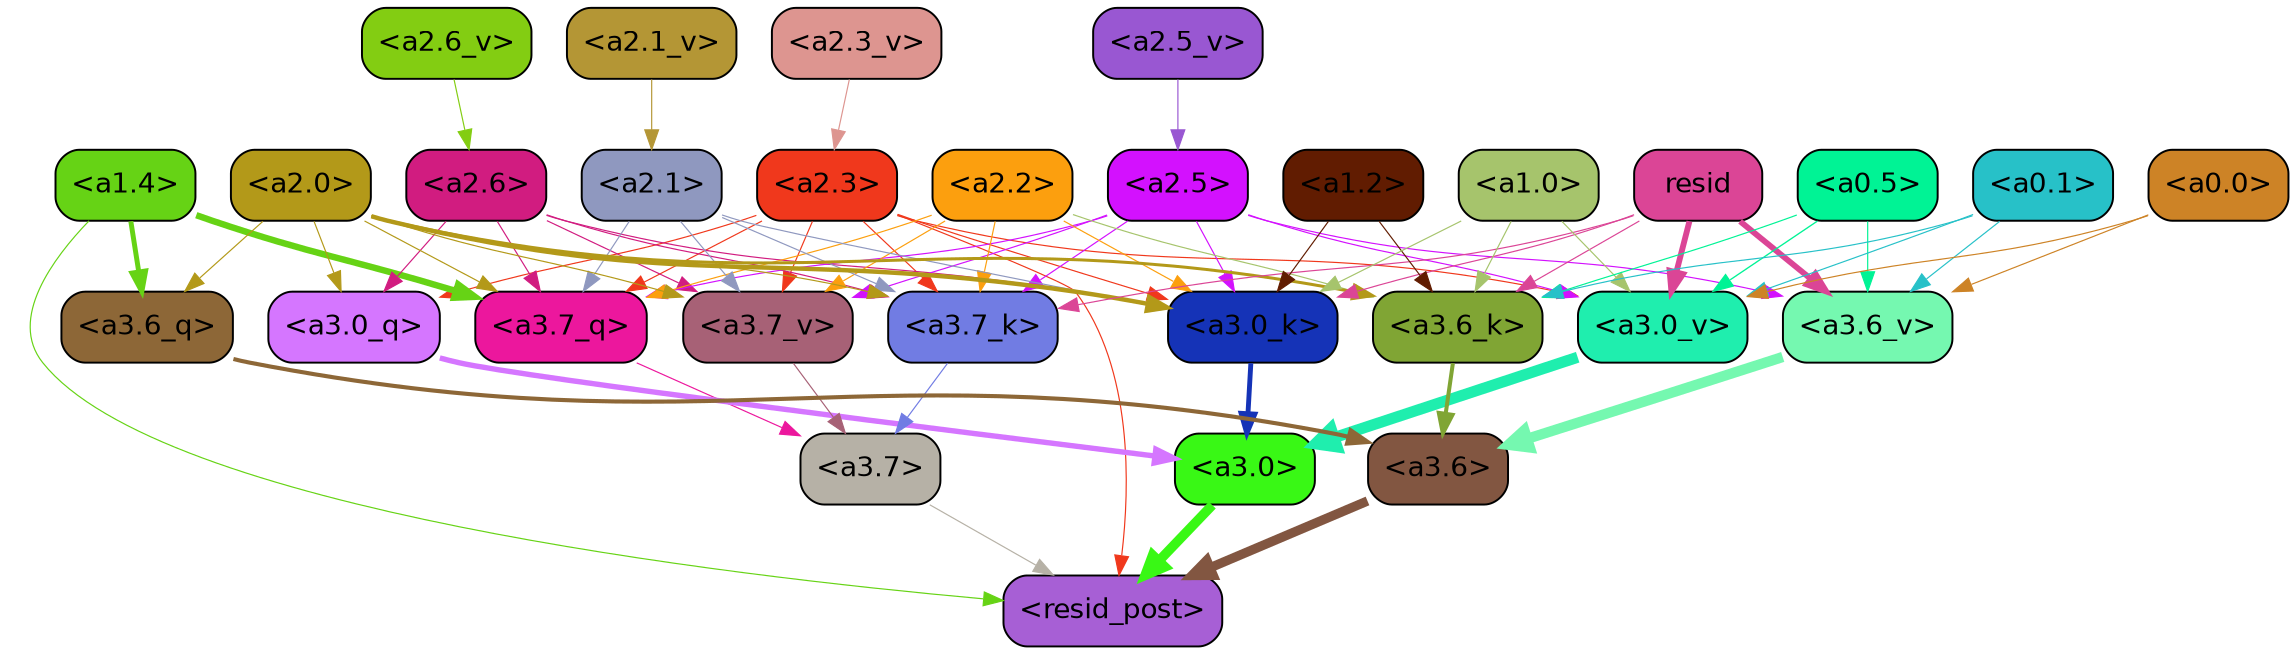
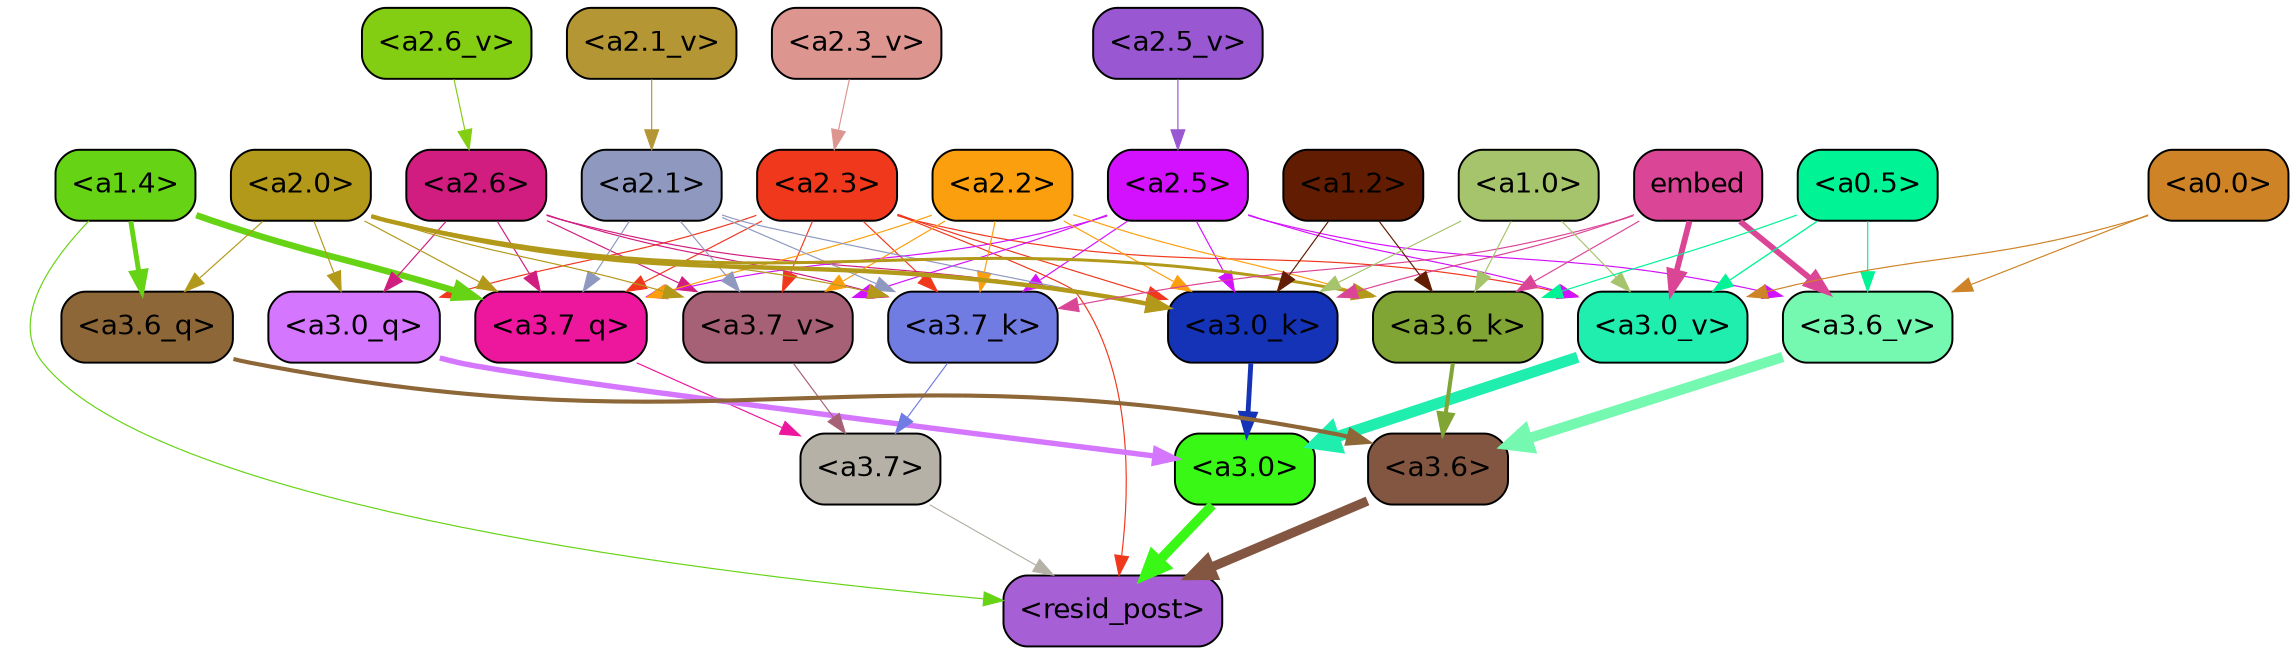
(1698, 185) -> (1698, 185)
(2043, 185) -> none
(1171, 244) -> (1171, 244)
